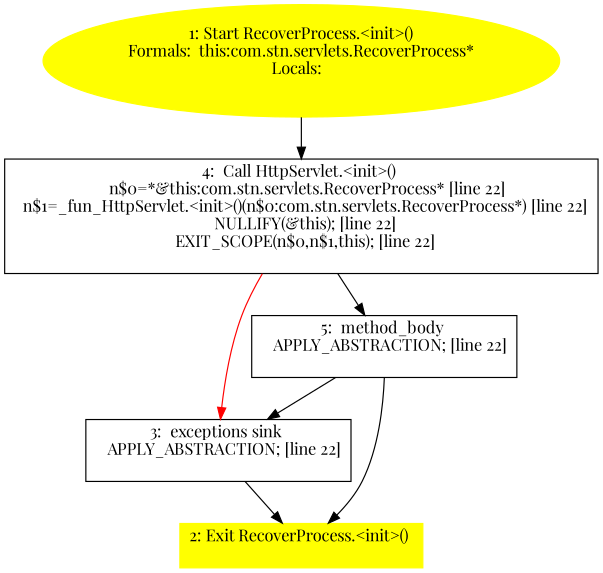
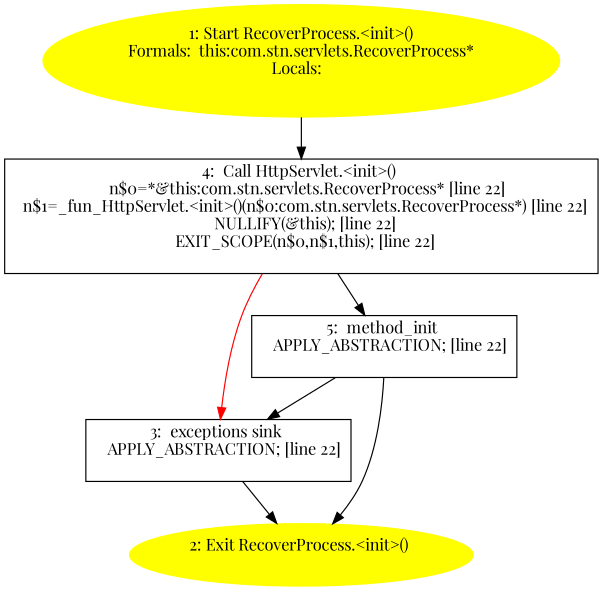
(384, 347) -> (384, 347)
(301, 546) -> (301, 555)
